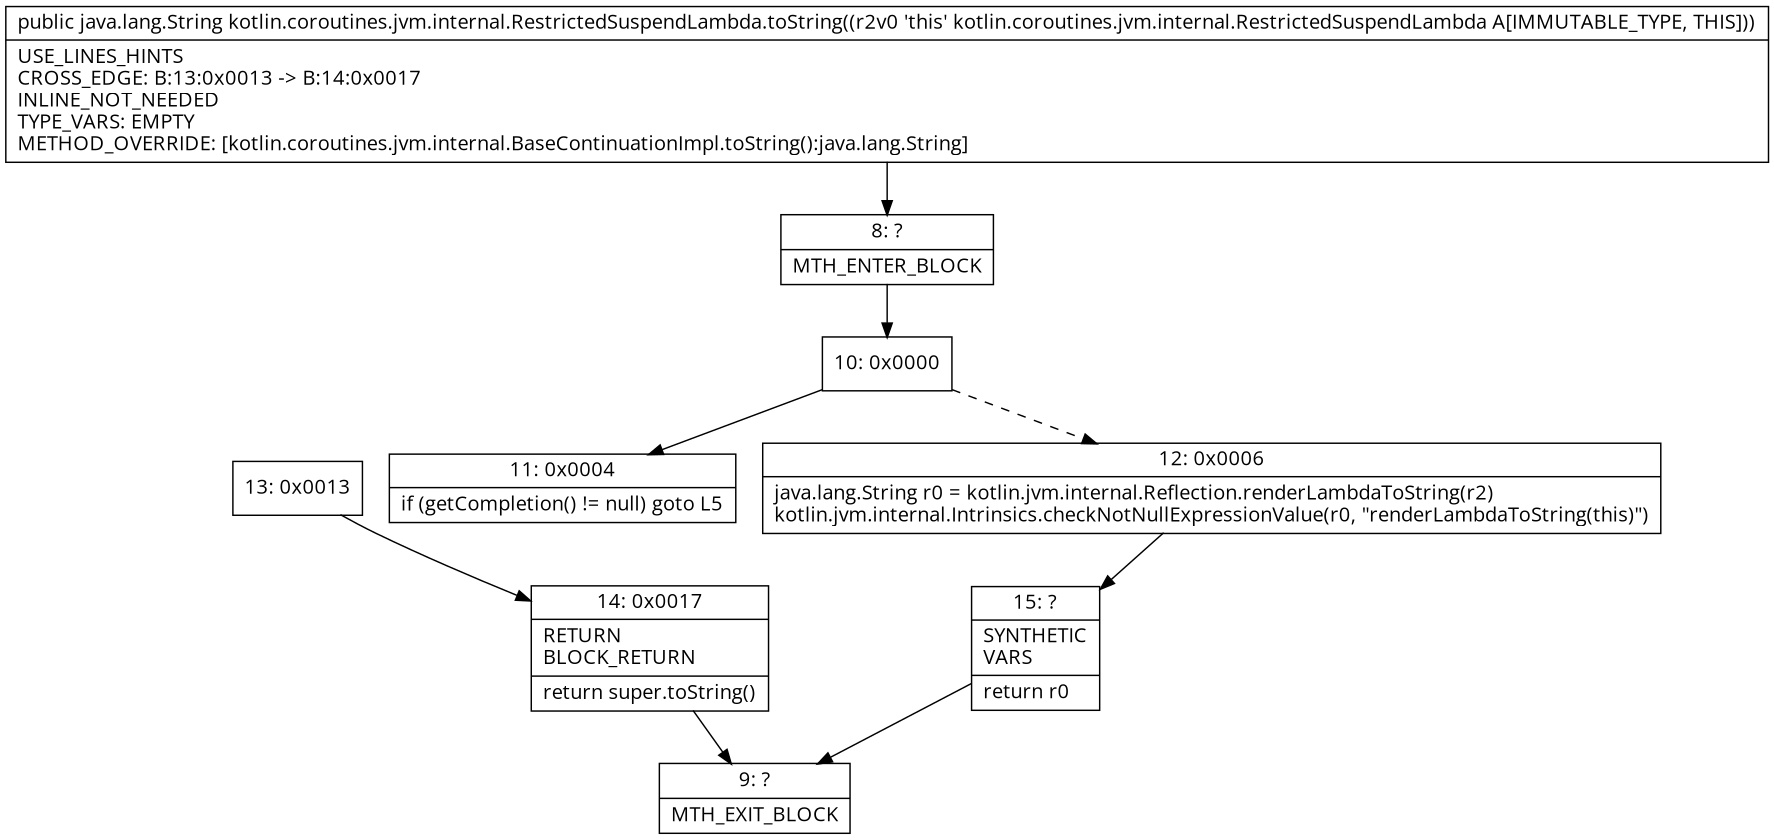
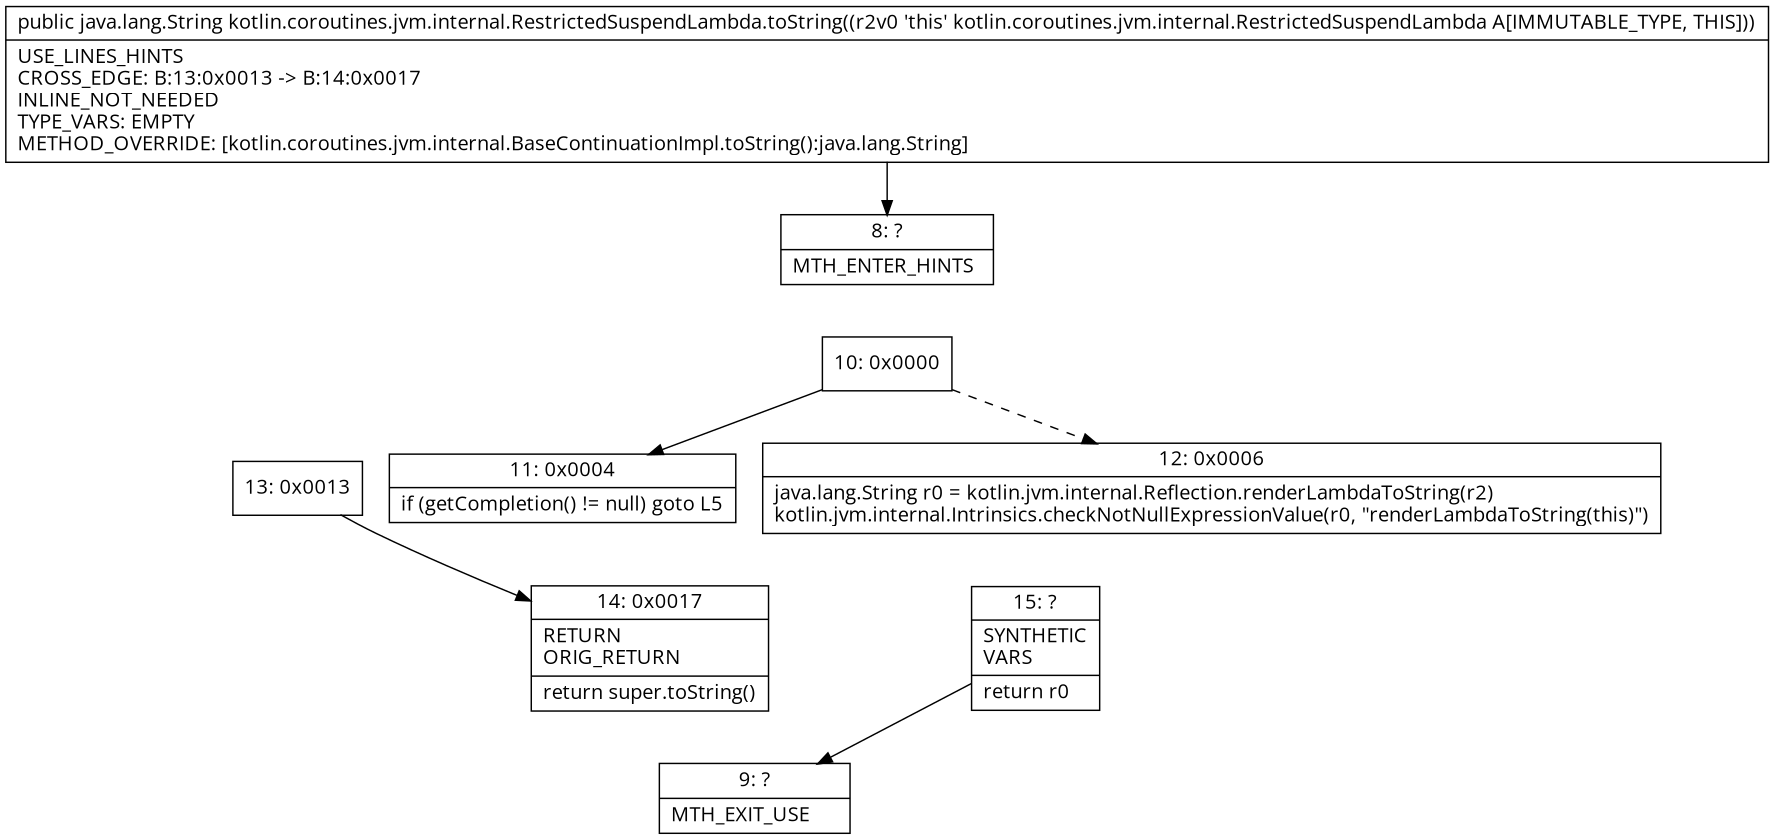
(887, 266) -> (884, 266)
(887, 303) -> none
(1137, 556) -> none
(620, 658) -> (612, 658)
(708, 731) -> none
(755, 815) -> (741, 815)
